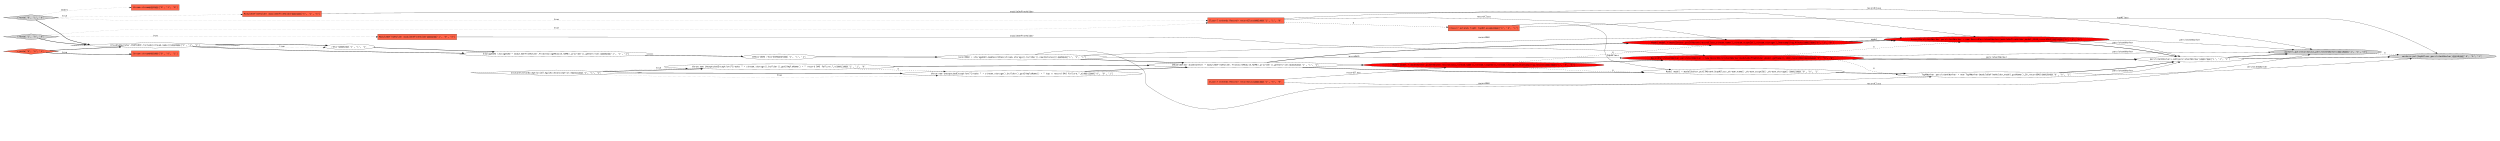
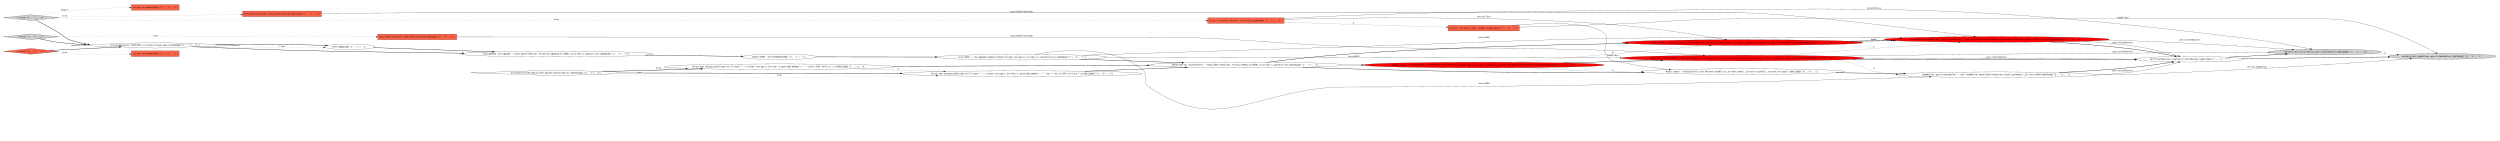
(625, 29) -> none
(88, 54) -> (88, 54)
(1246, 82) -> none
